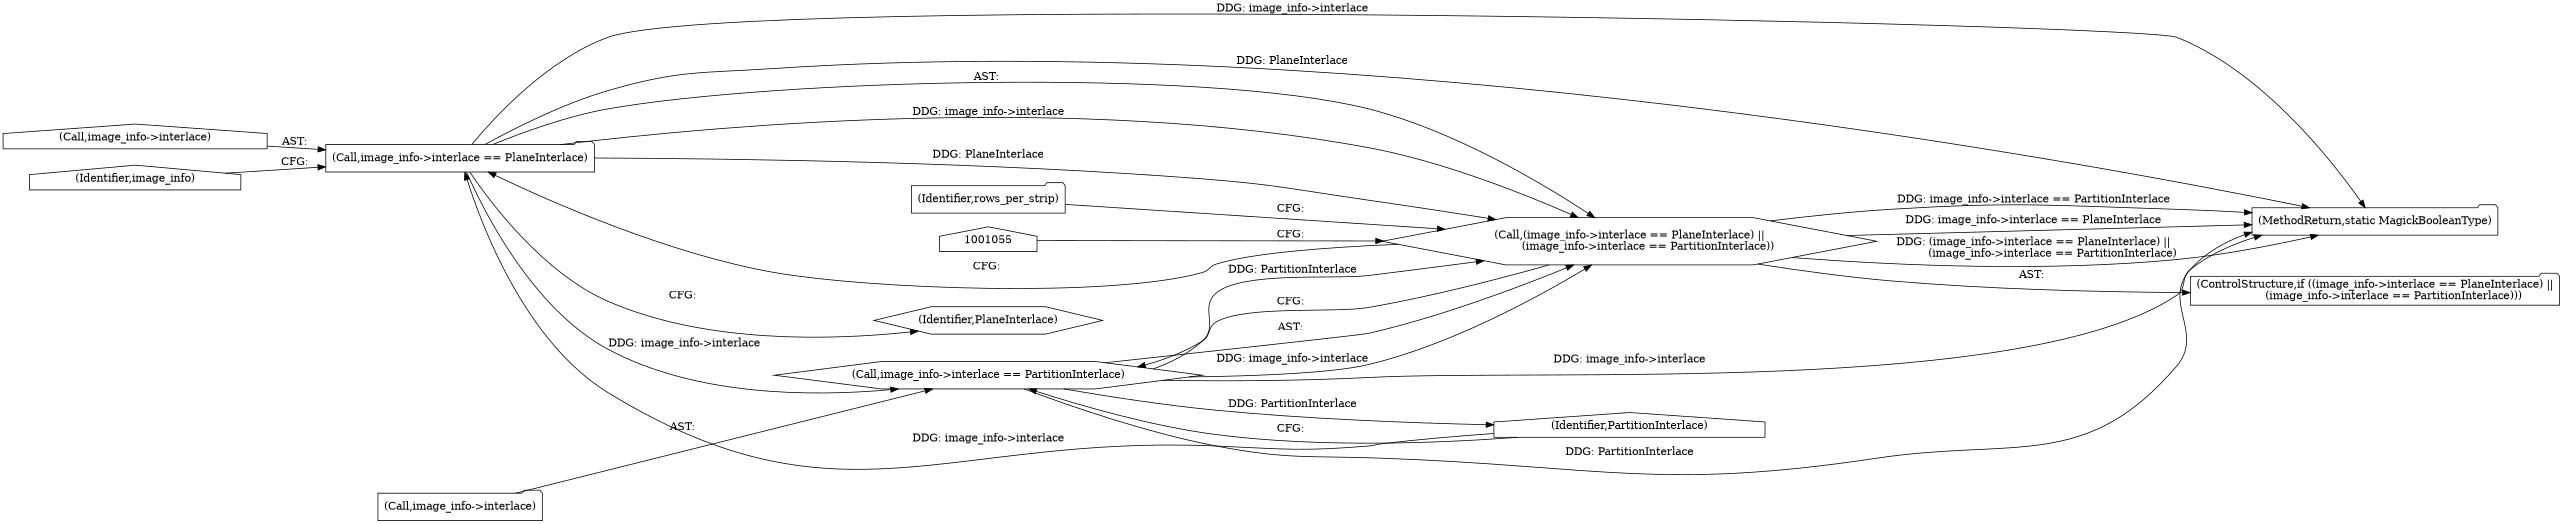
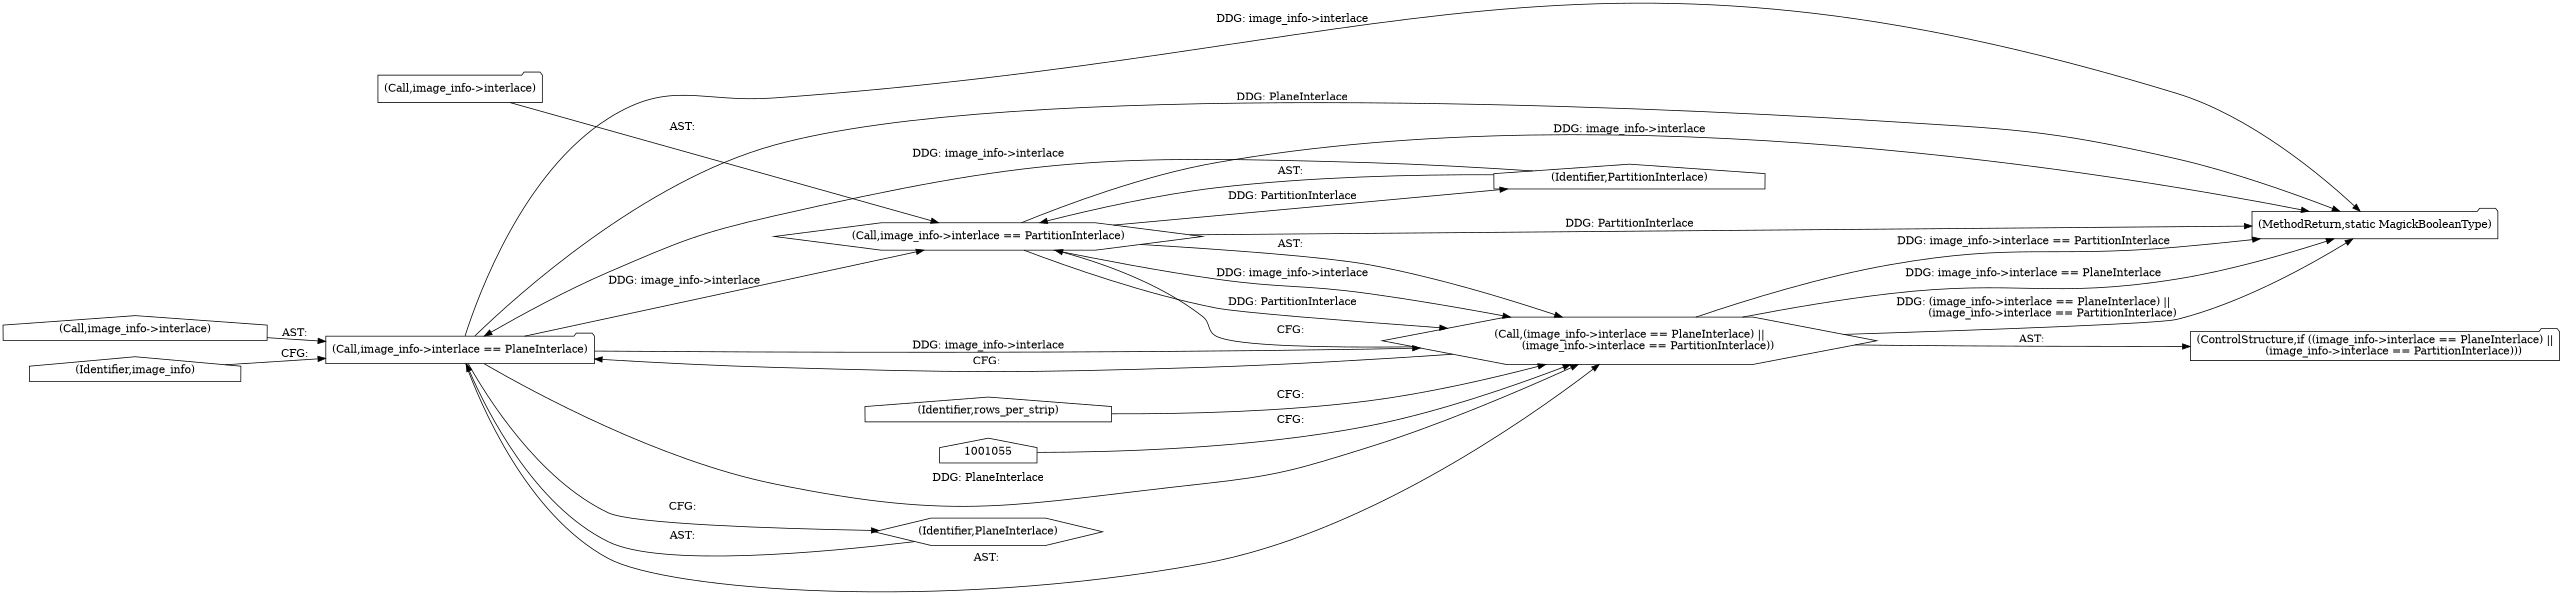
(988, 199) -> (988, 411)
(1292, 429) -> (1292, 171)
none -> (649, 552)
